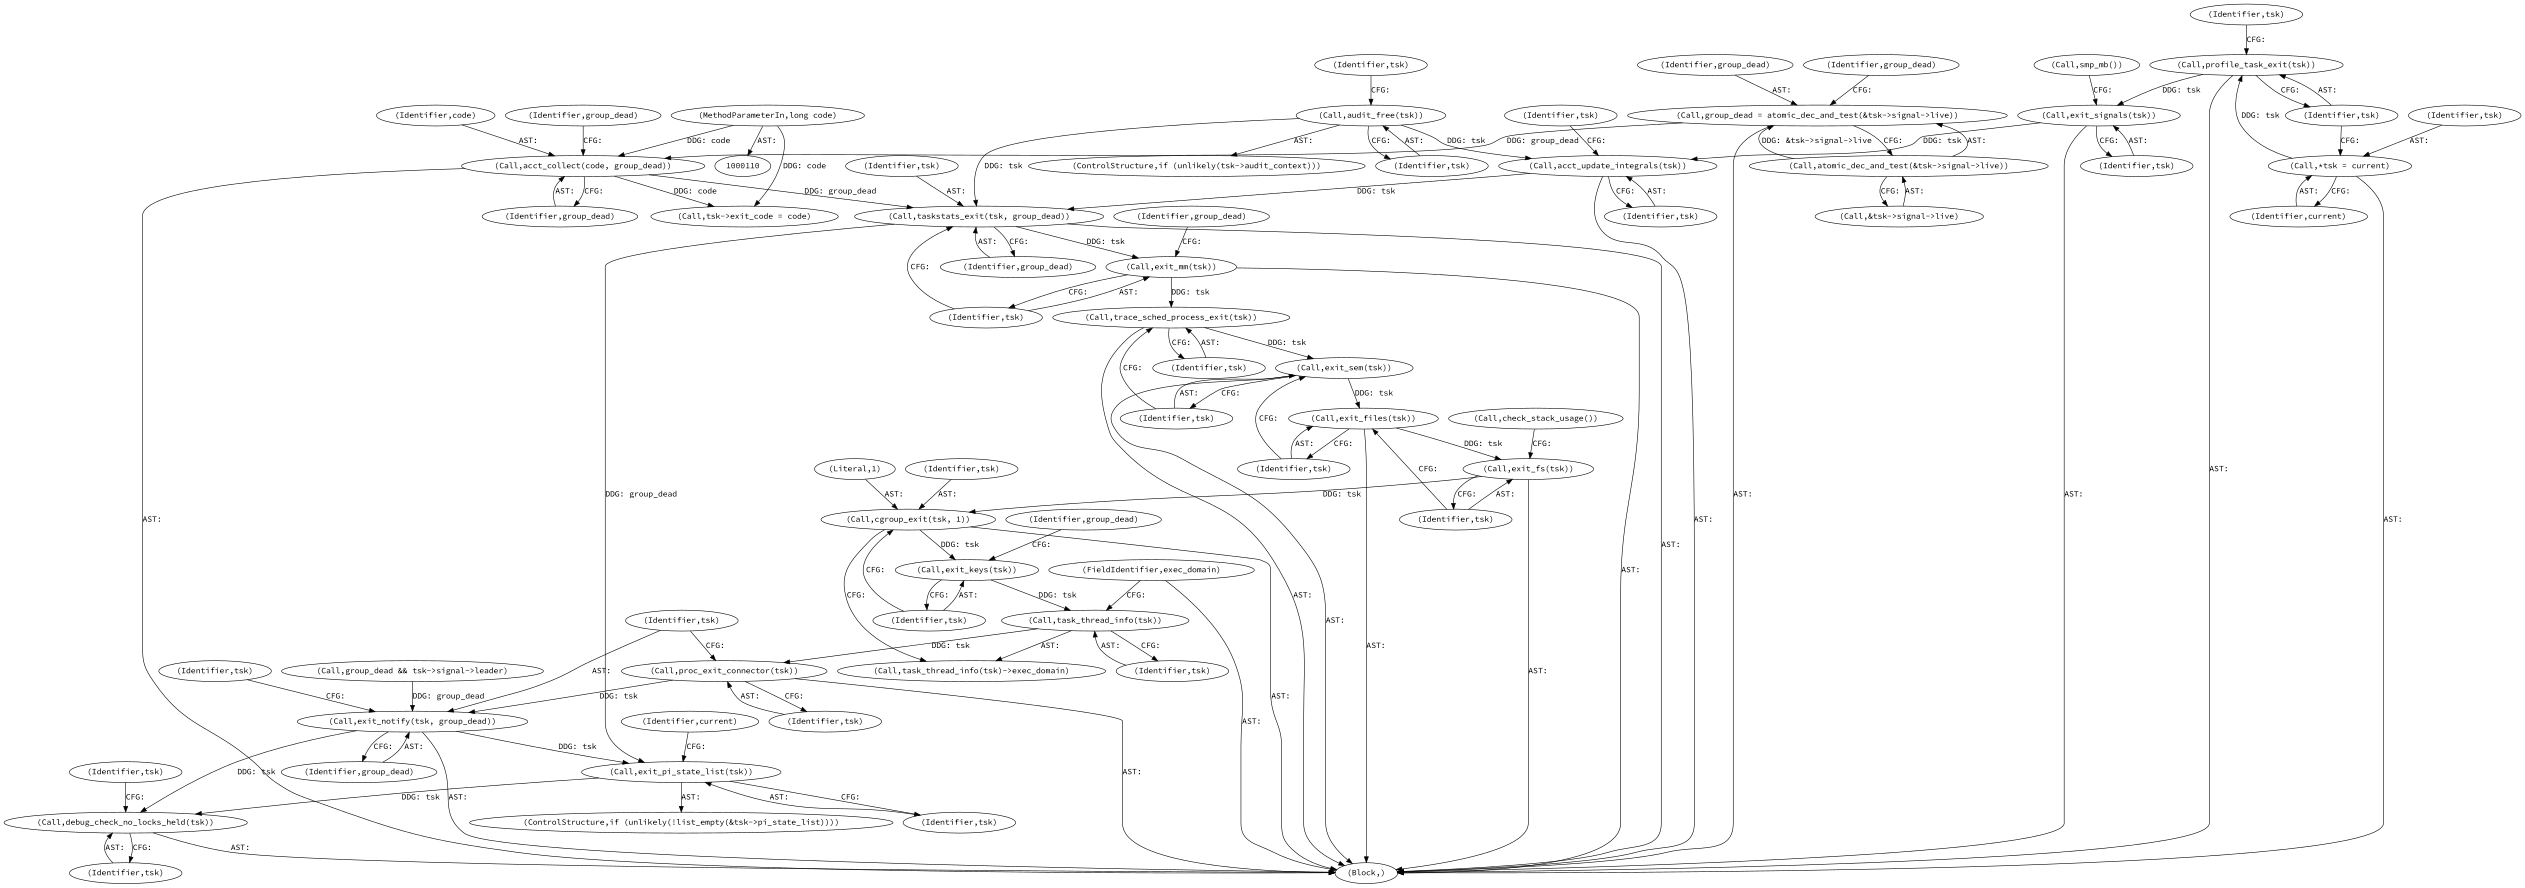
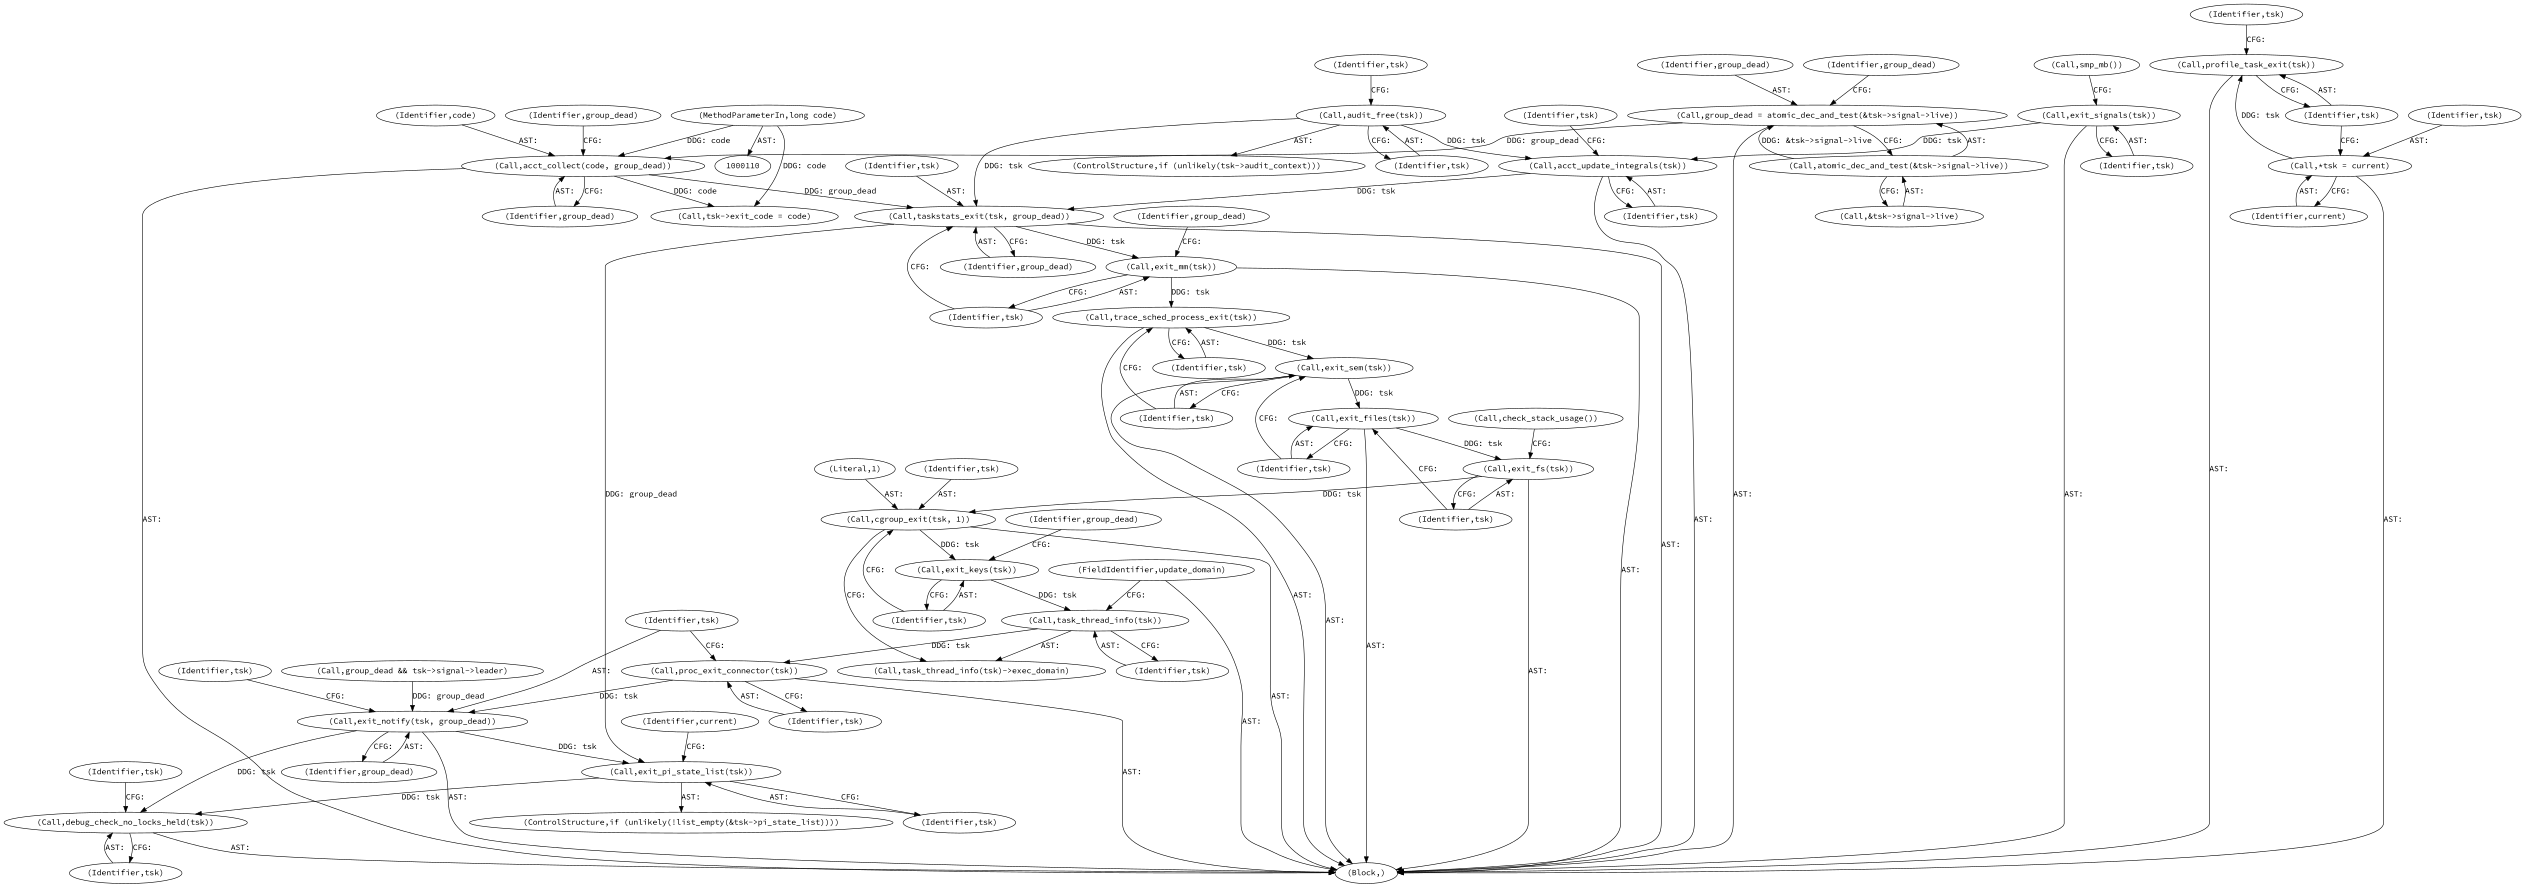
(2162, 86) -> none
(1152, 570) -> (1152, 570)
